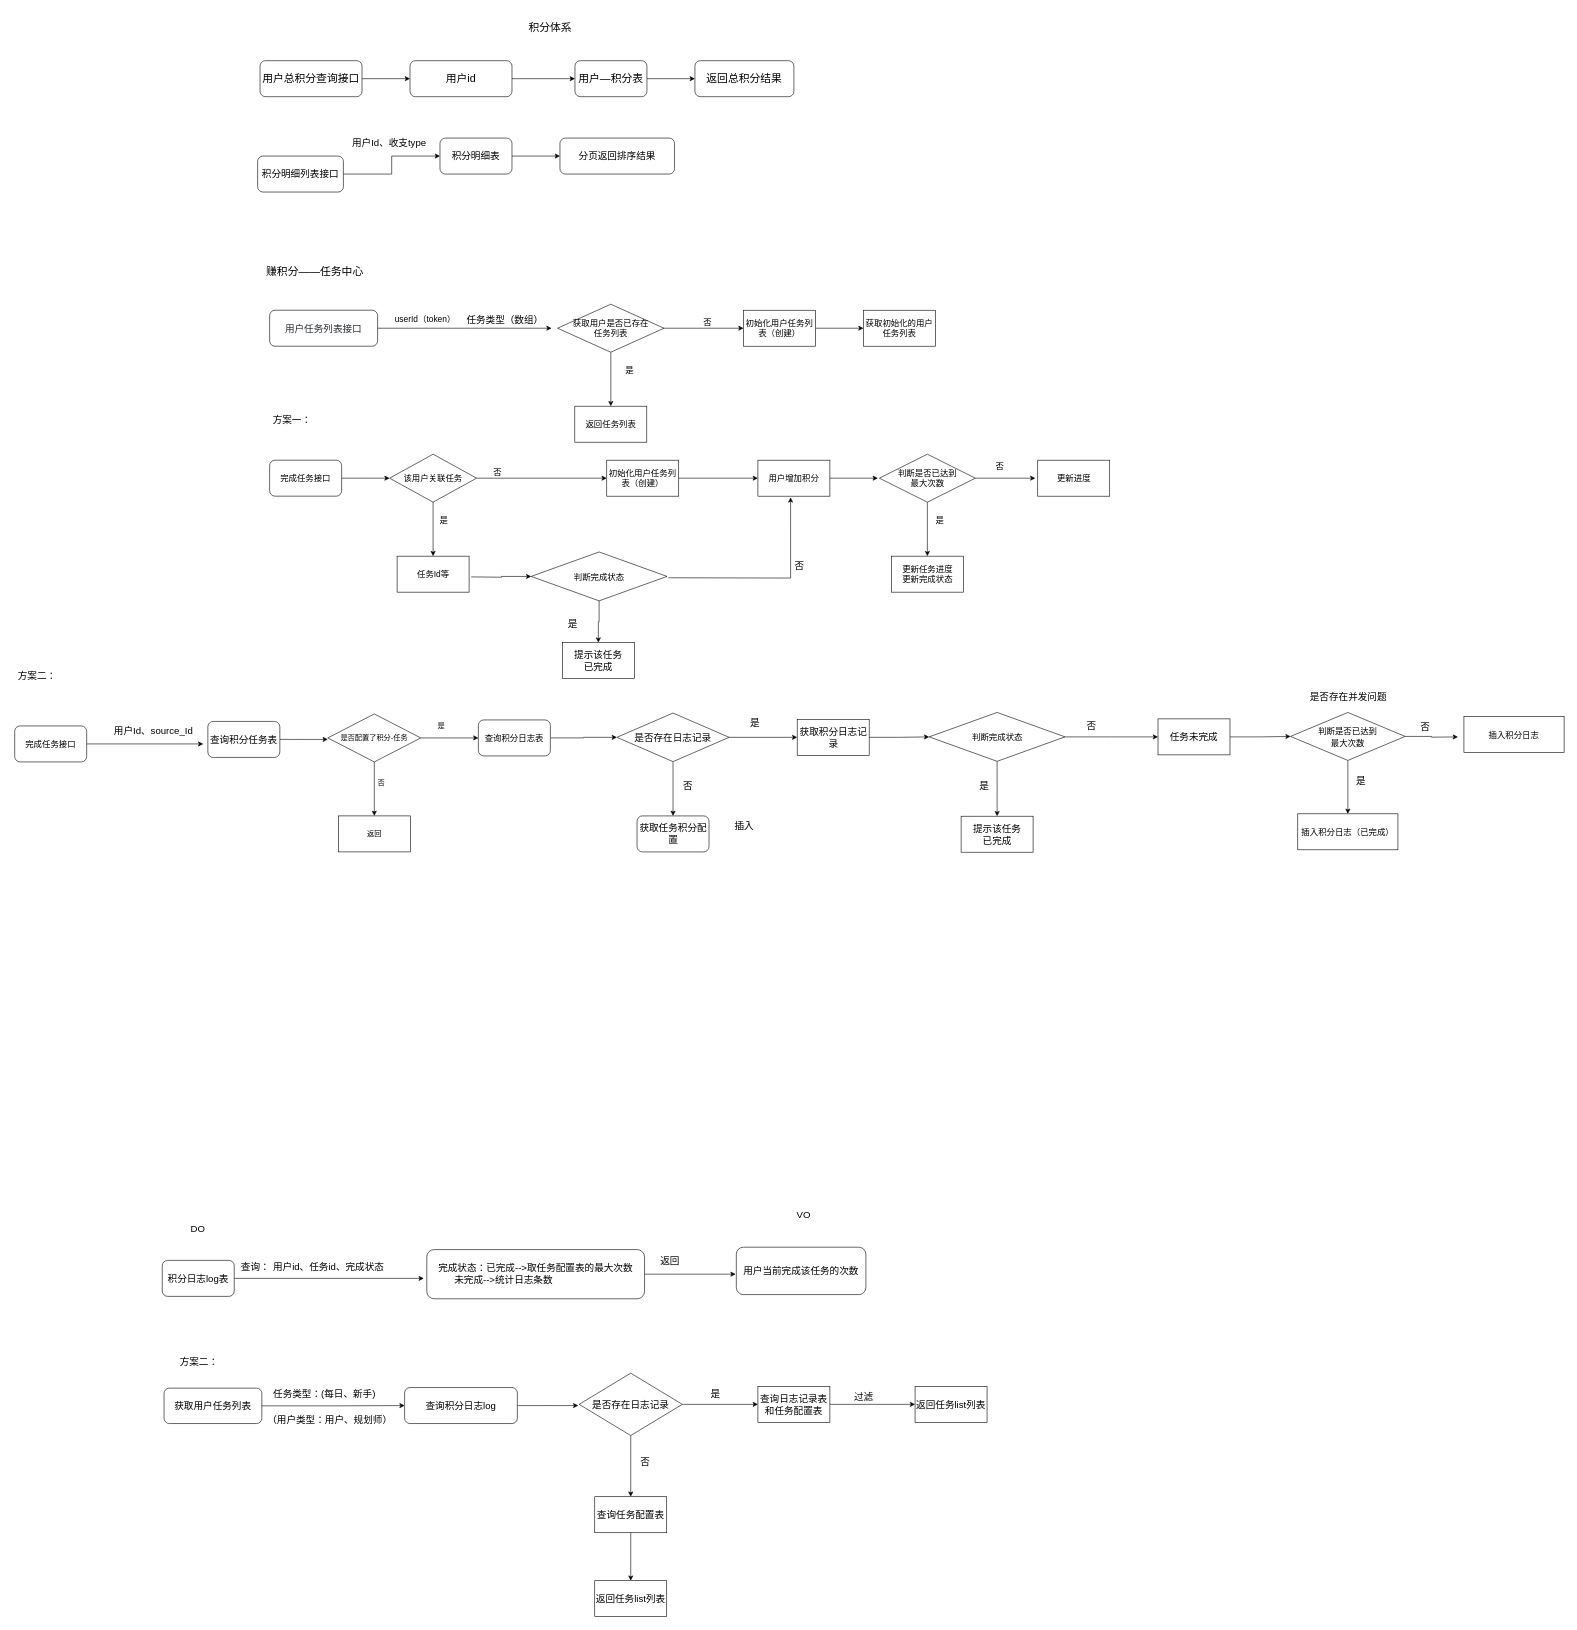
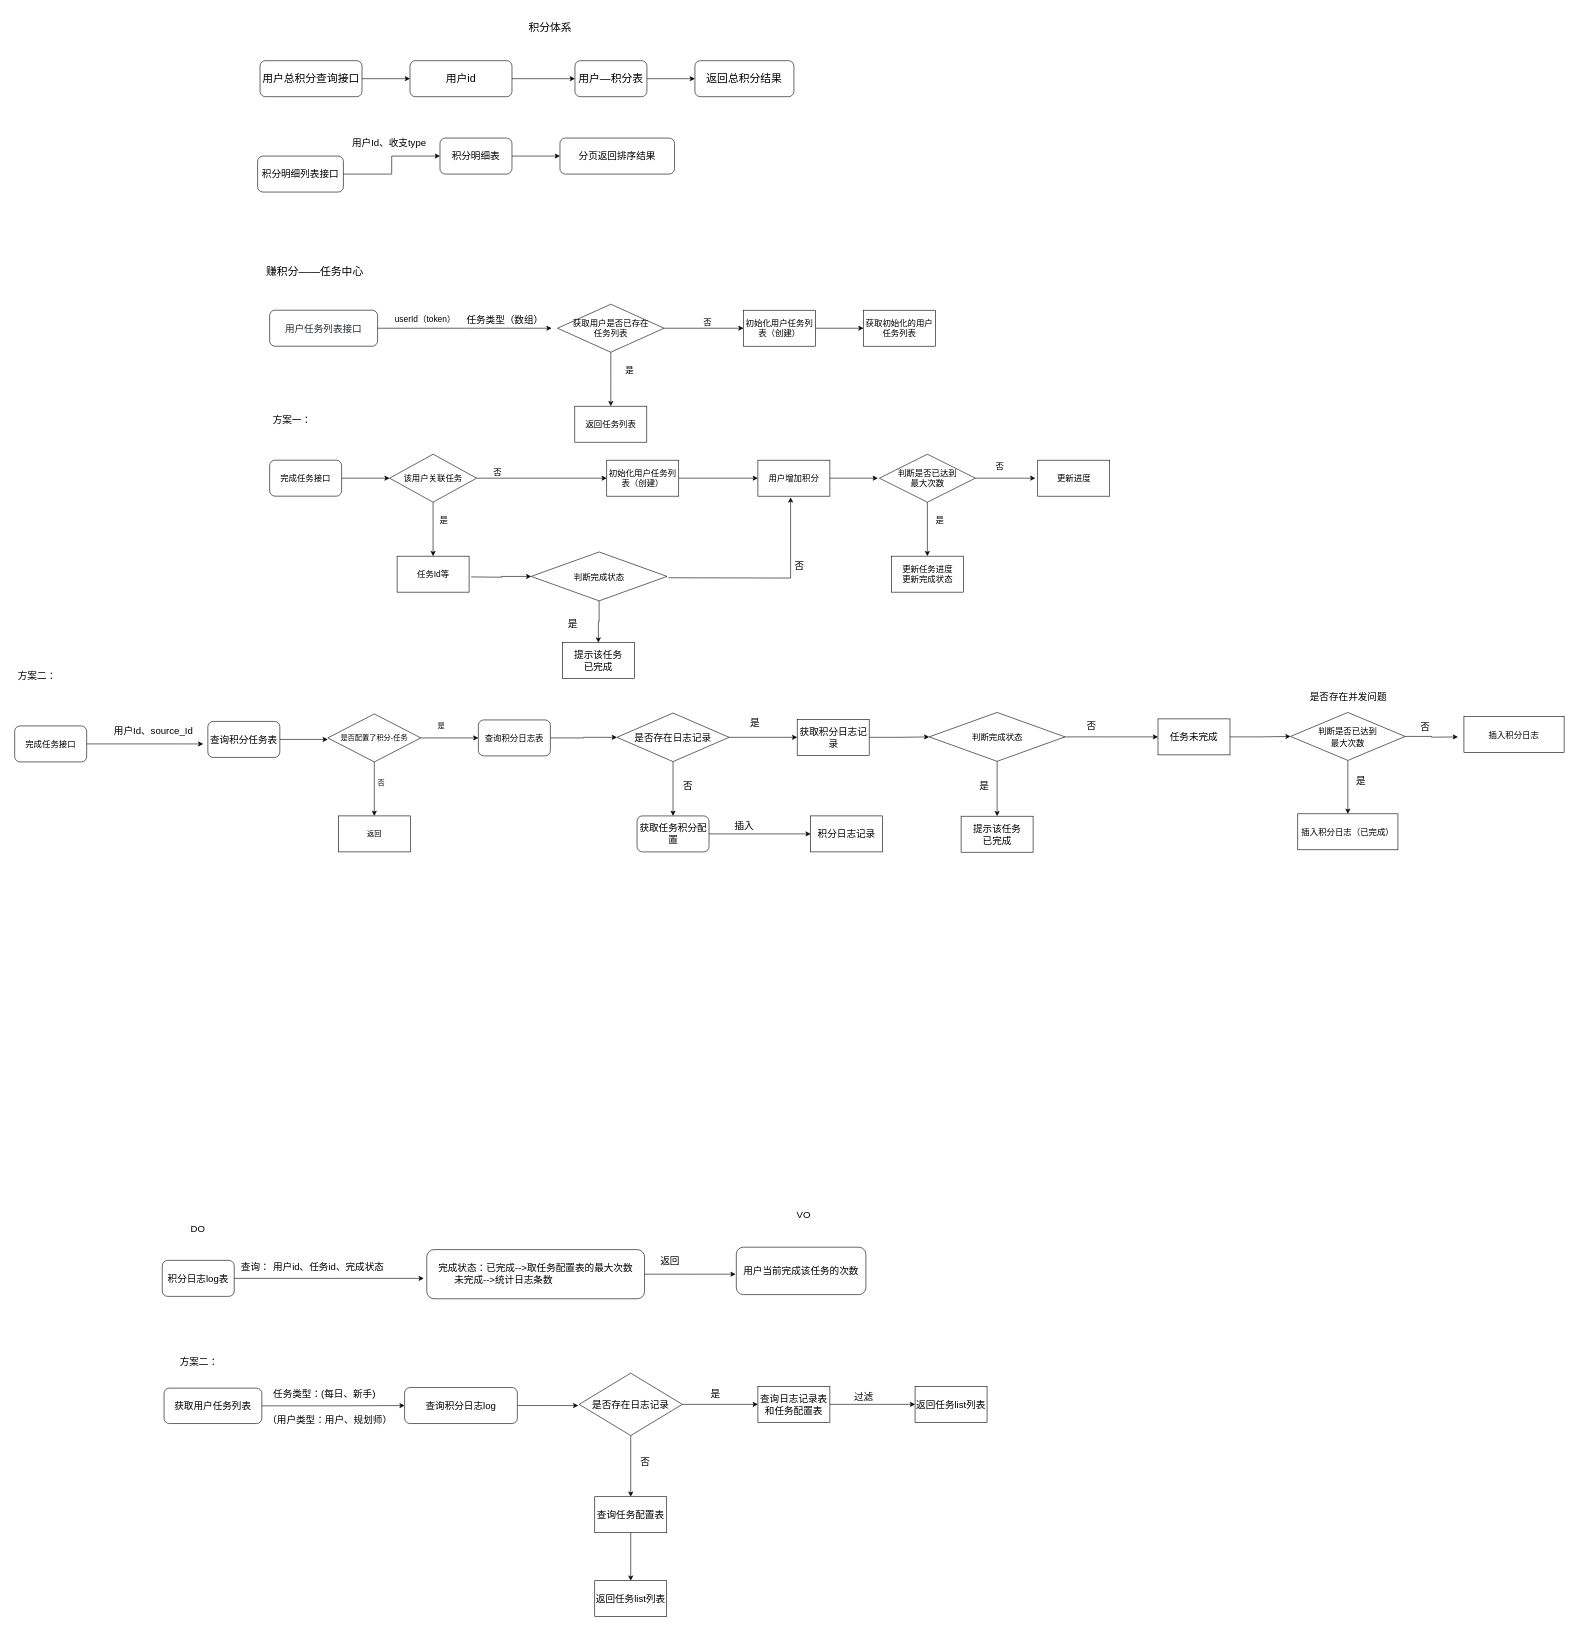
none -> (805, 834)
none -> (847, 834)
